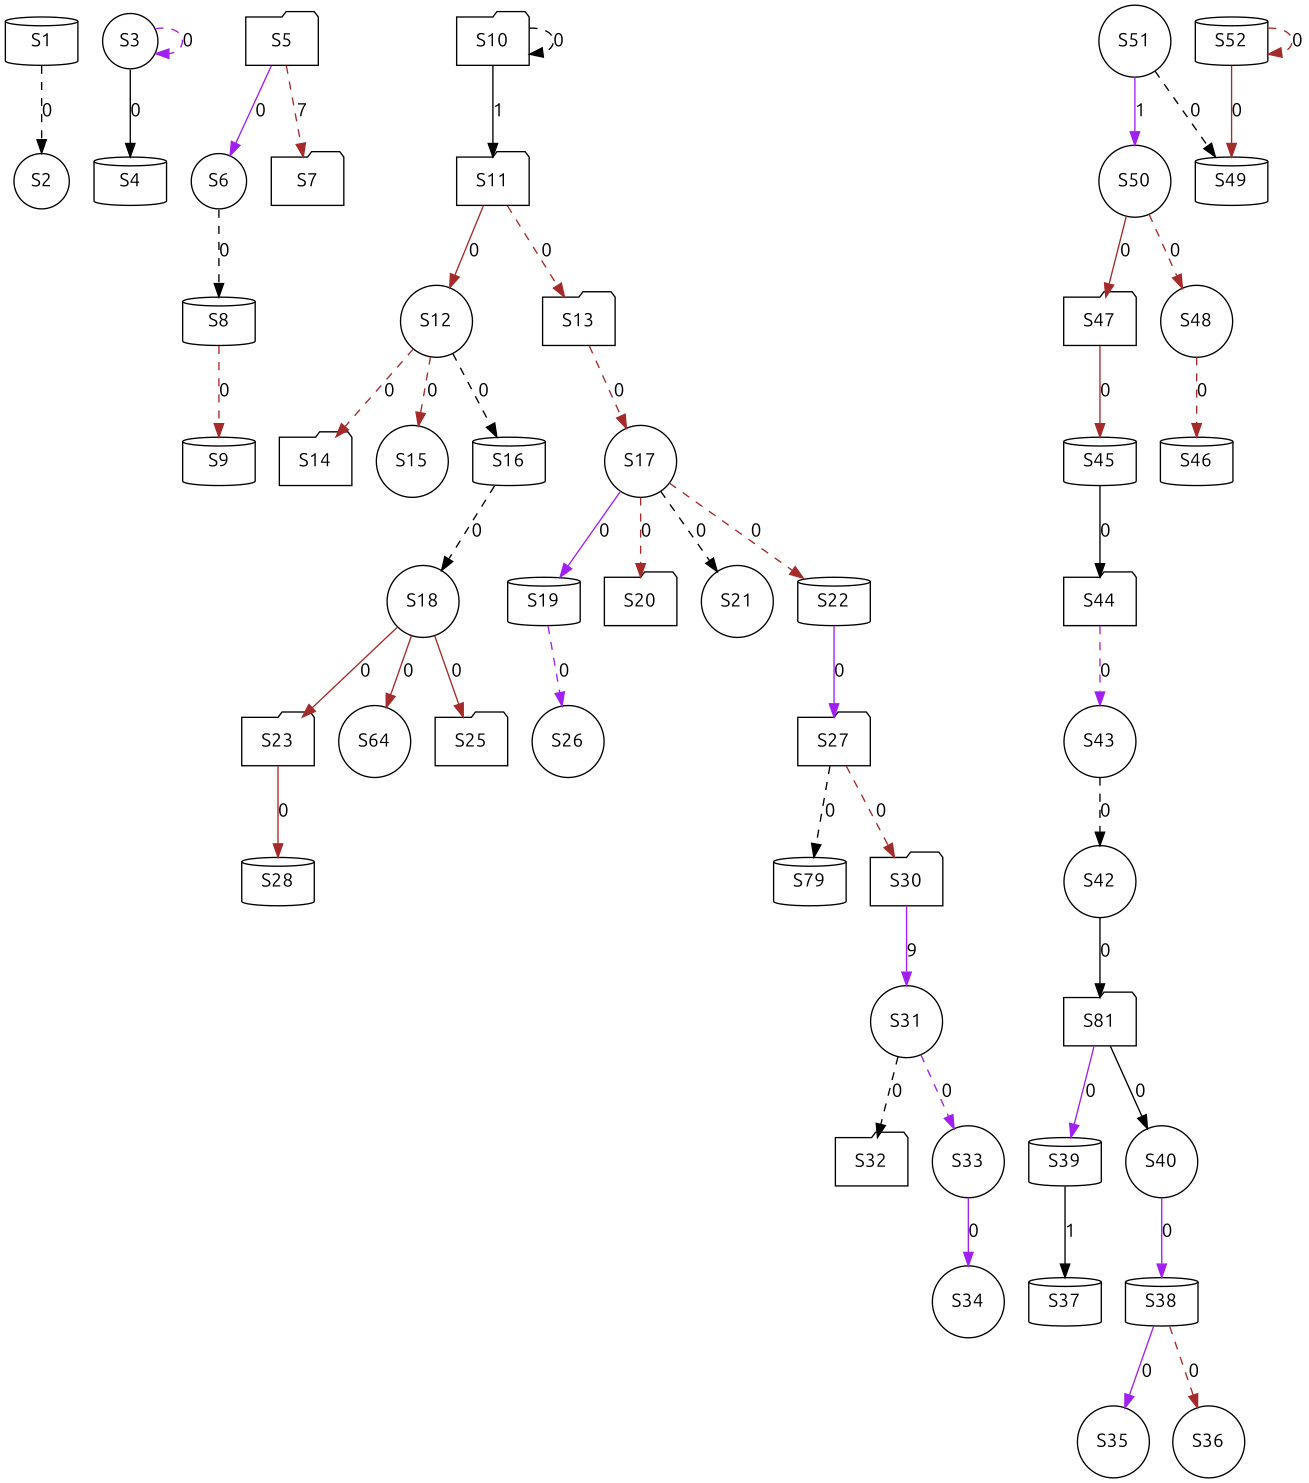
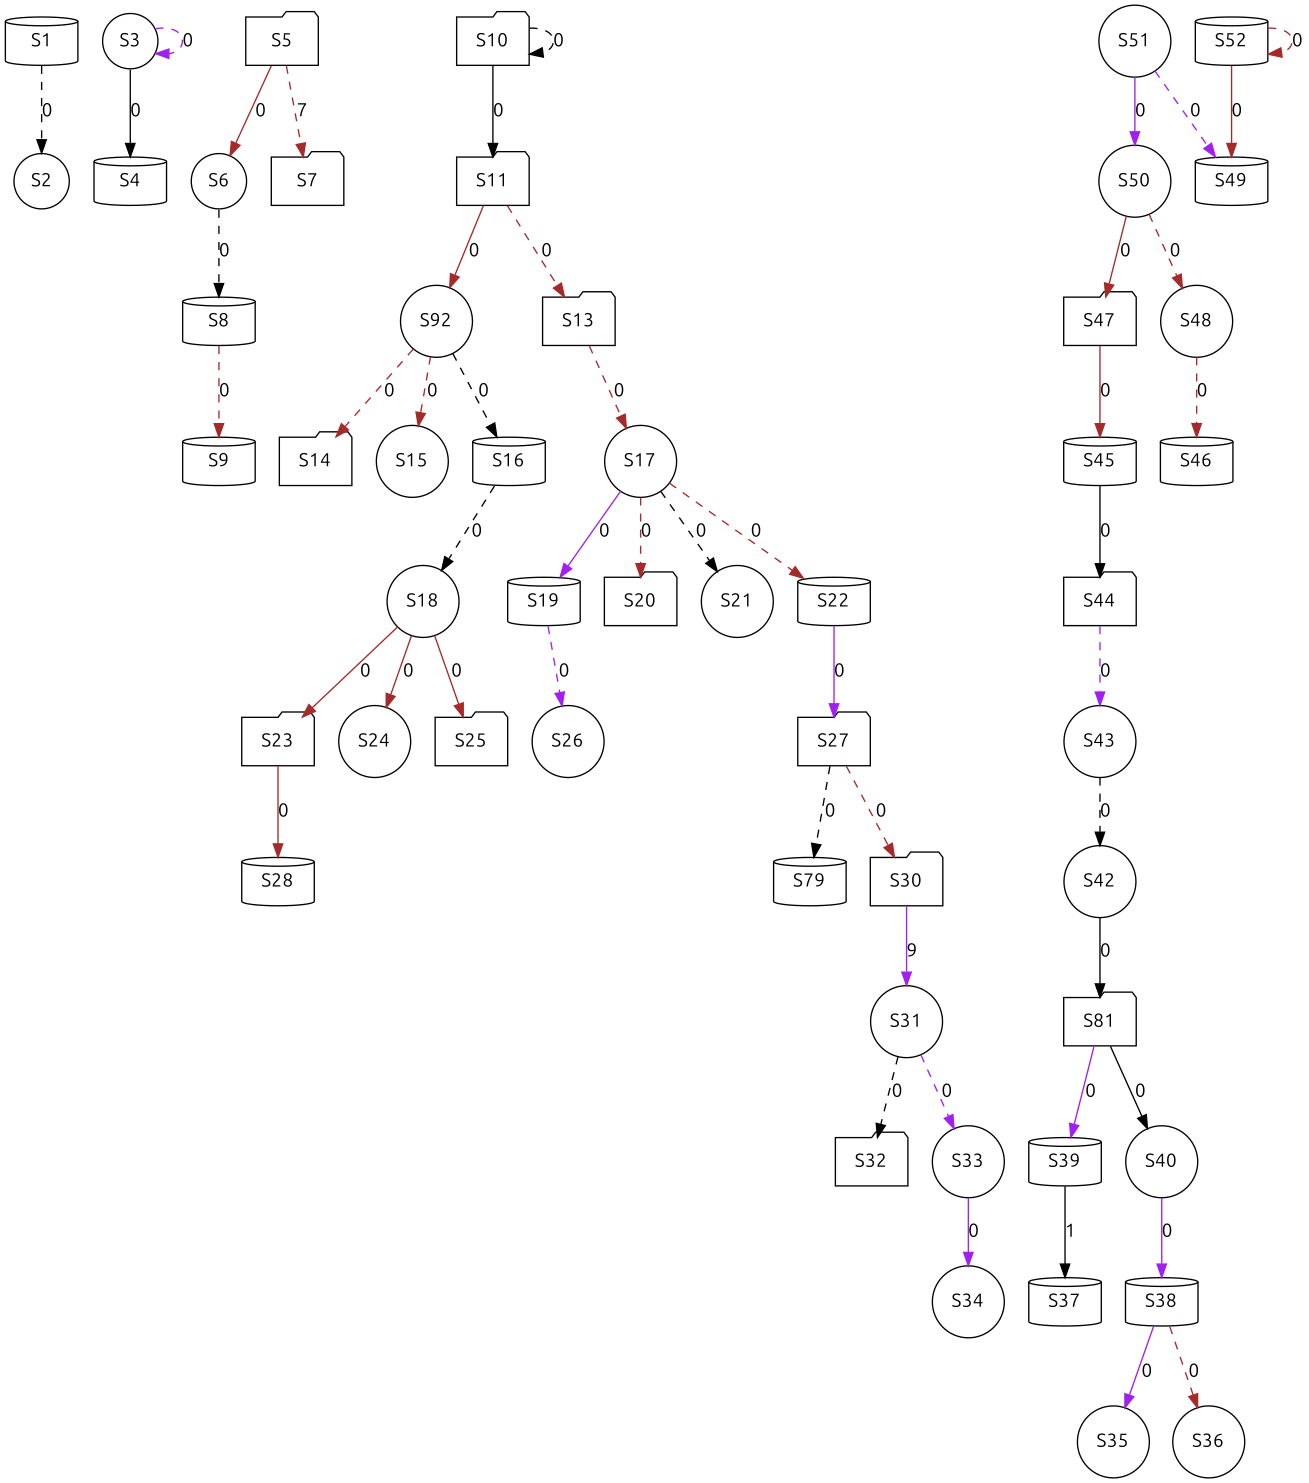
(254, 104) -> (254, 104)
(1181, 108) -> (1181, 108)
(499, 111) -> (499, 111)
(1141, 111) -> (1141, 111)
(436, 321) -> (436, 321)
(375, 741) -> (375, 741)
